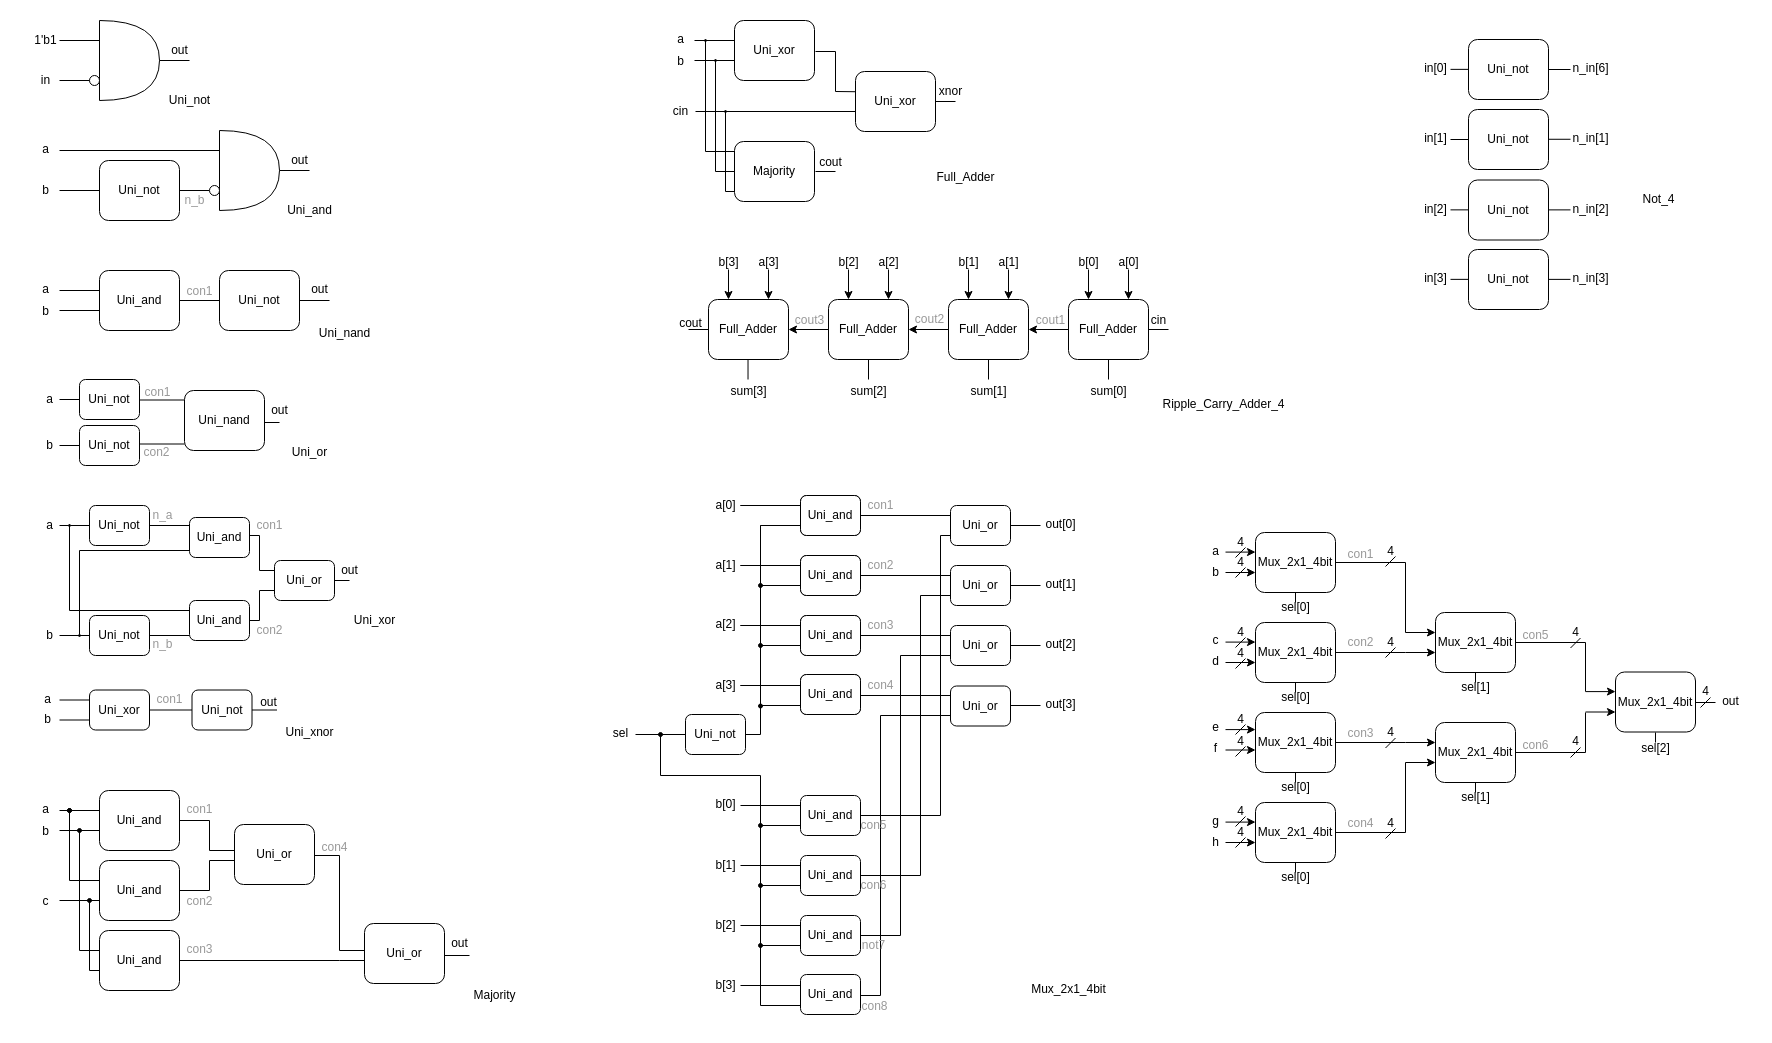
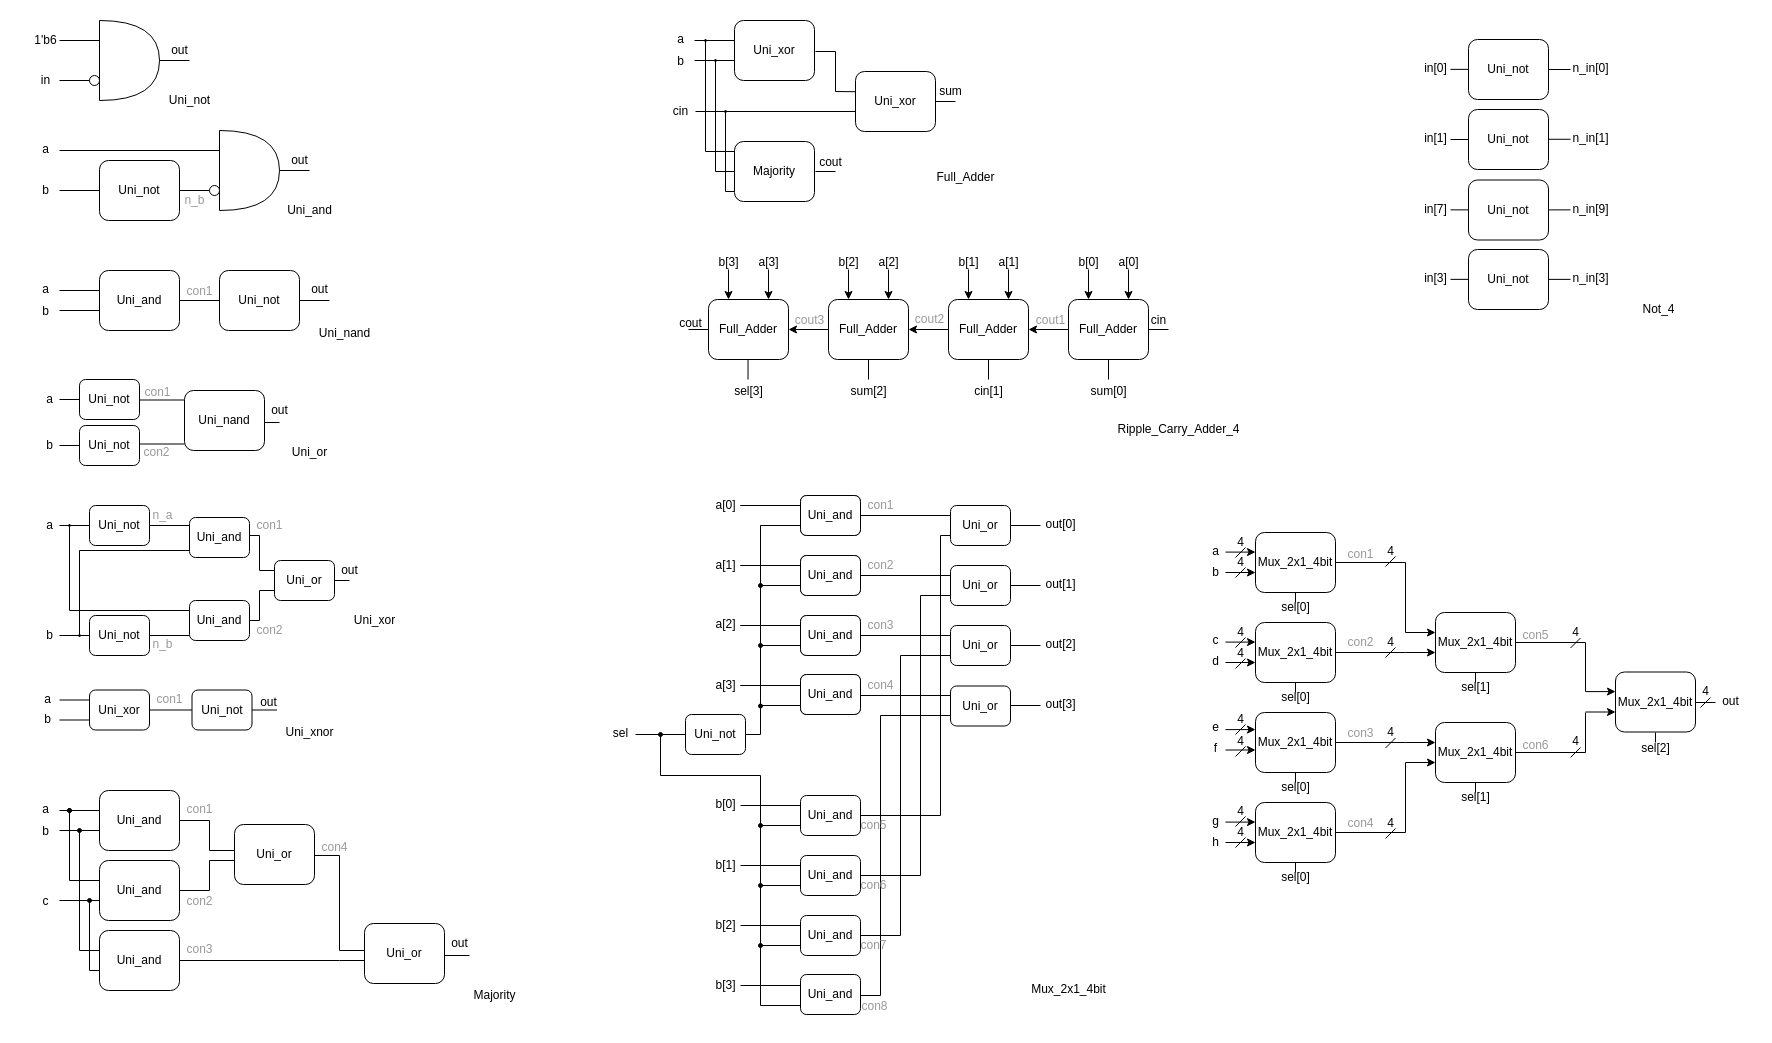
(46, 41) -> (46, 41)
(1591, 69) -> (1591, 69)
(951, 92) -> (951, 92)
(1659, 199) -> (1659, 309)
(1436, 210) -> (1436, 210)
(1591, 210) -> (1591, 210)
(749, 392) -> (749, 392)
(989, 392) -> (989, 392)
(1224, 405) -> (1179, 430)
(874, 946) -> (874, 946)
